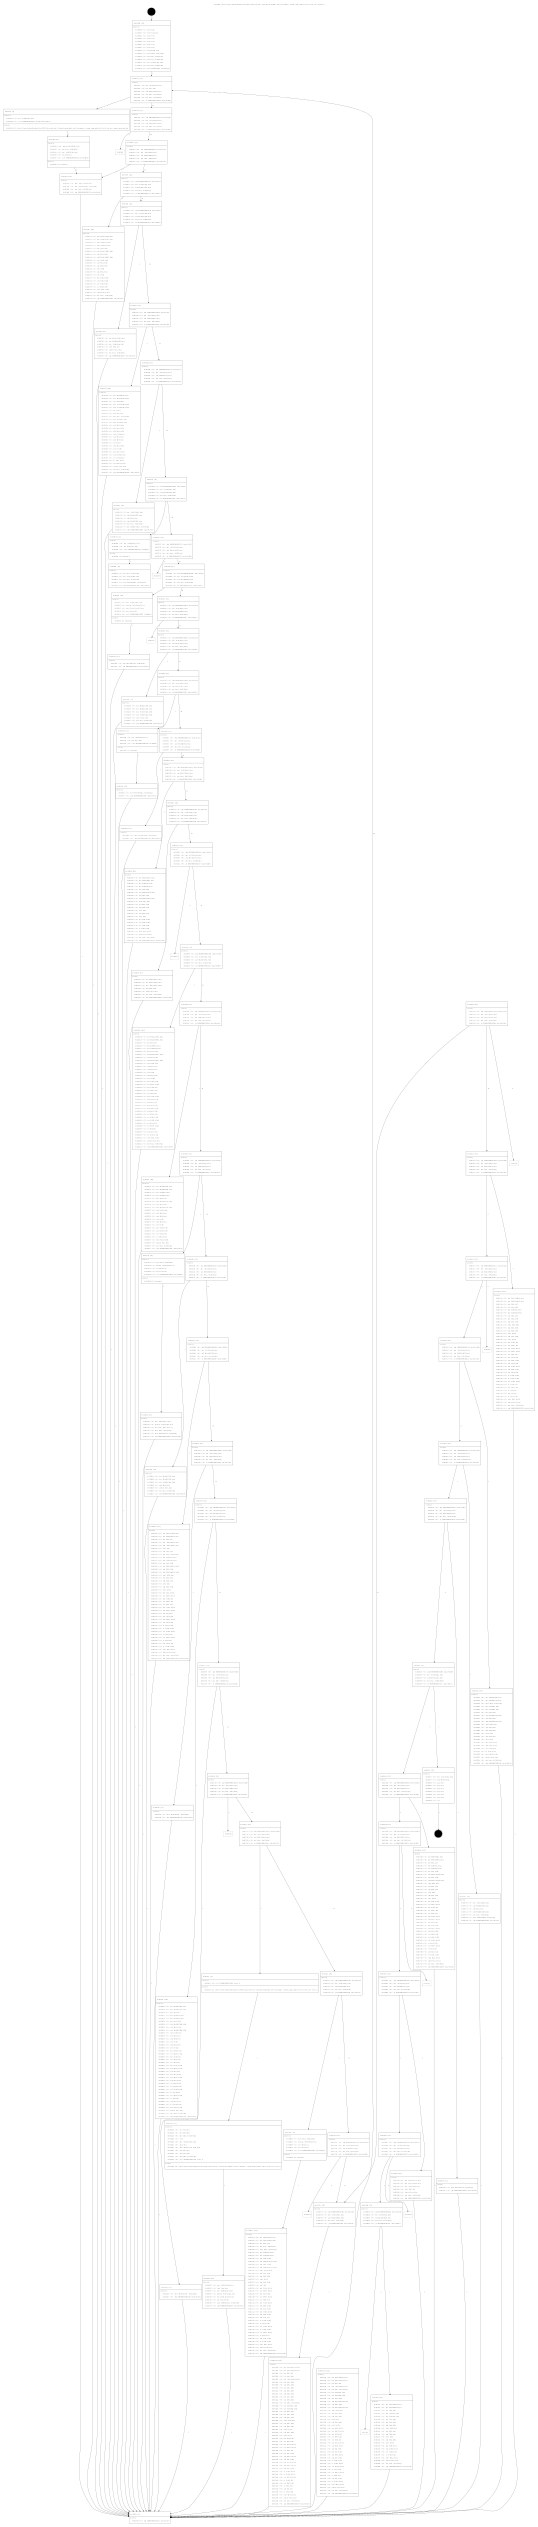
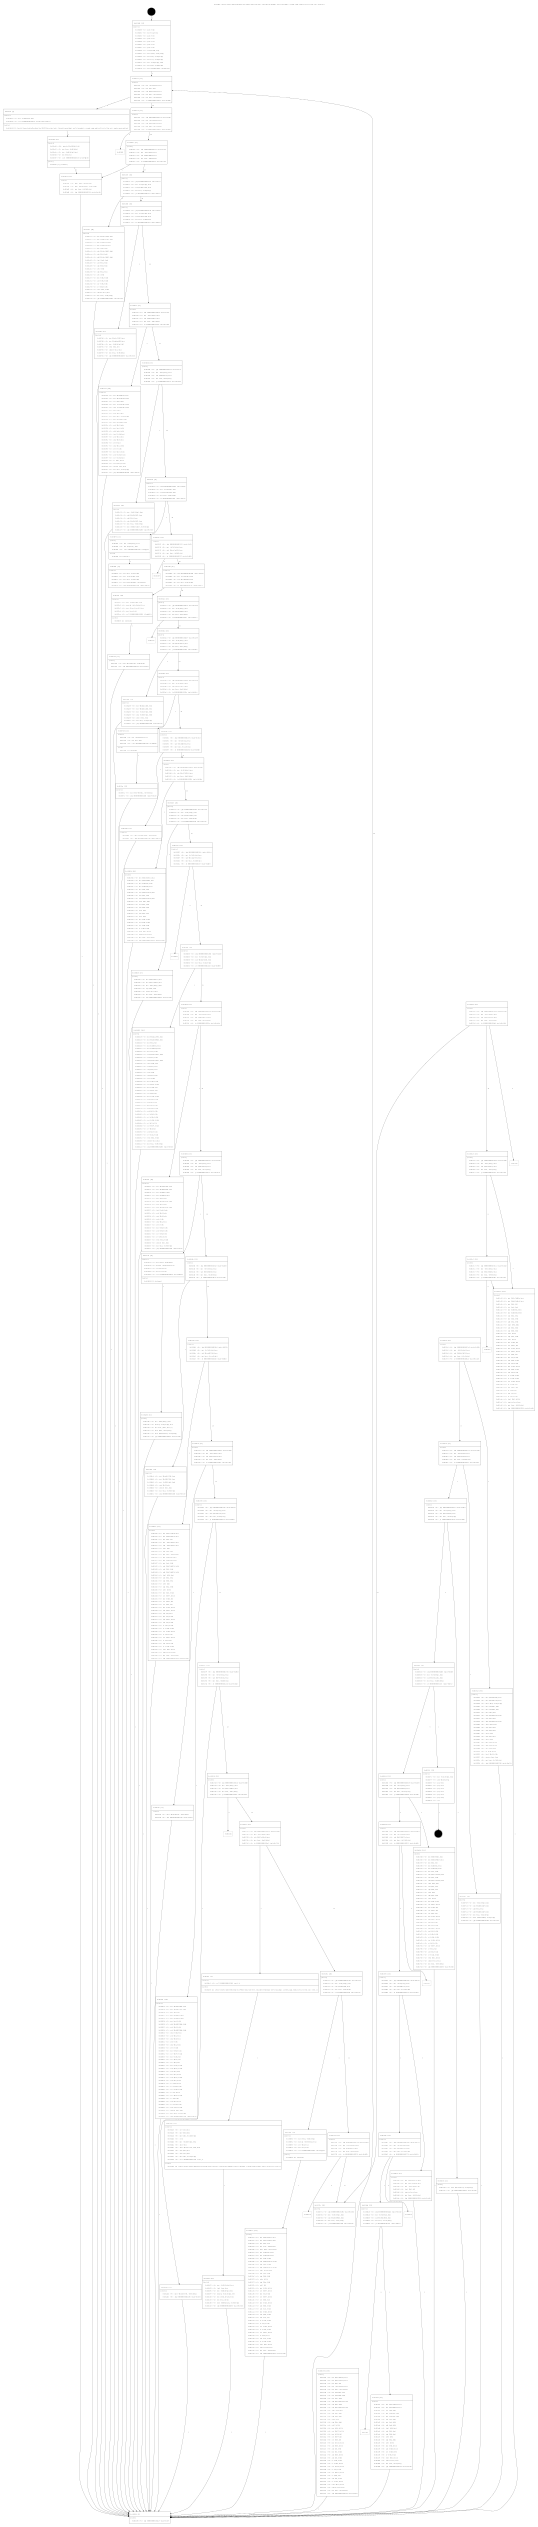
(474, 1309) -> (492, 1284)
(290, 2432) -> none
